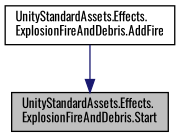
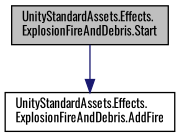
(90, 62) -> (90, 62)
